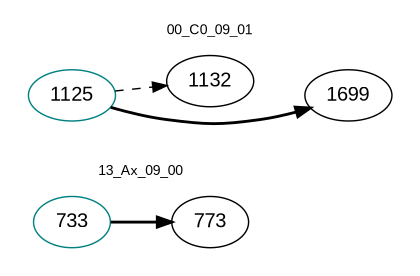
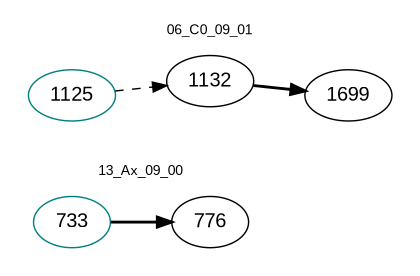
(210, 31) -> (210, 31)
(203, 123) -> (272, 88)
(210, 222) -> (210, 222)
